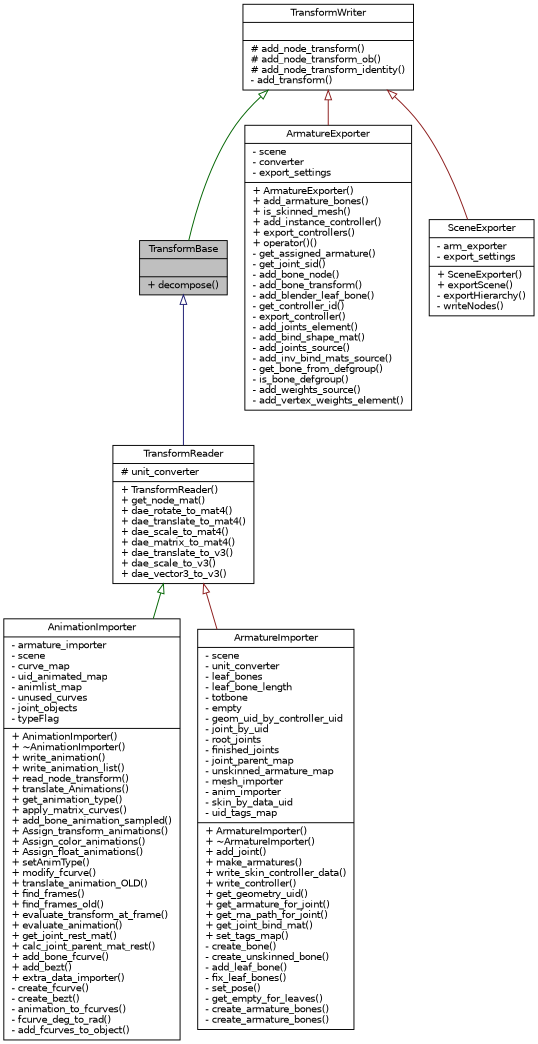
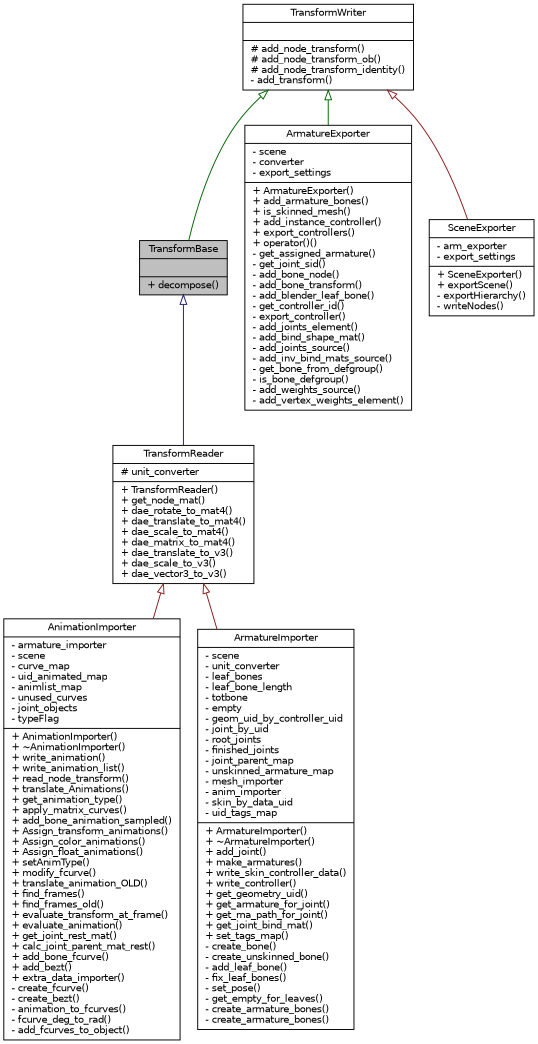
(328, 113) -> (328, 113)
(157, 606) -> (157, 606)
